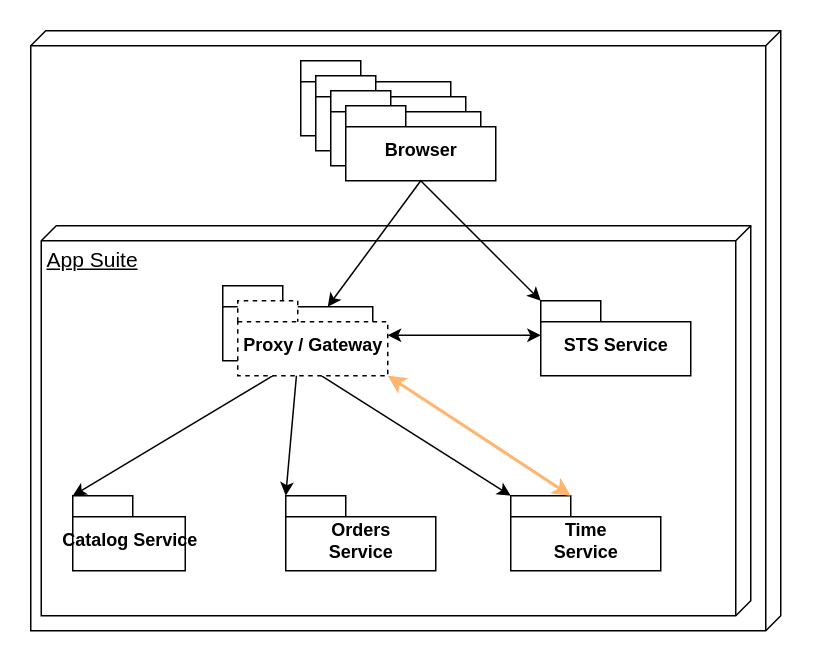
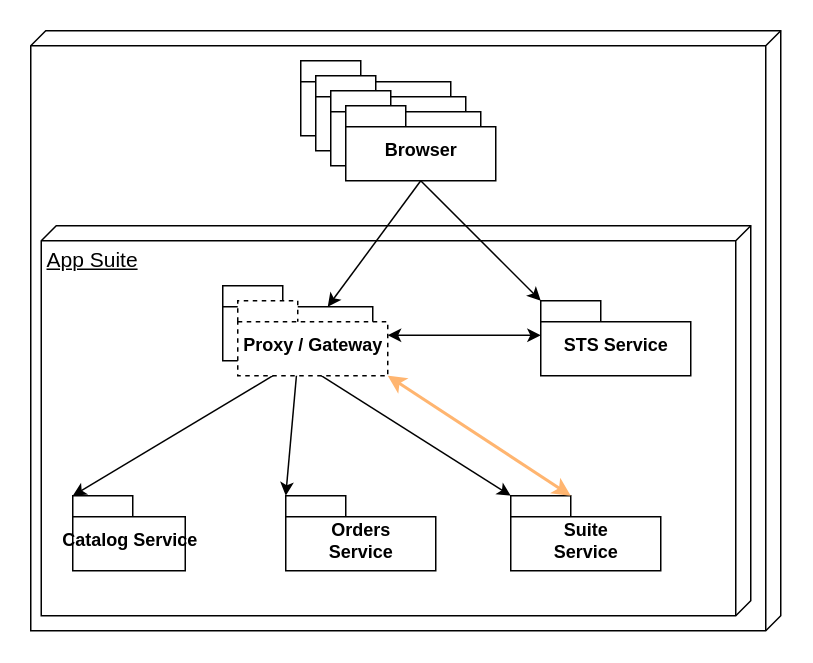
(587, 541) -> (587, 541)
